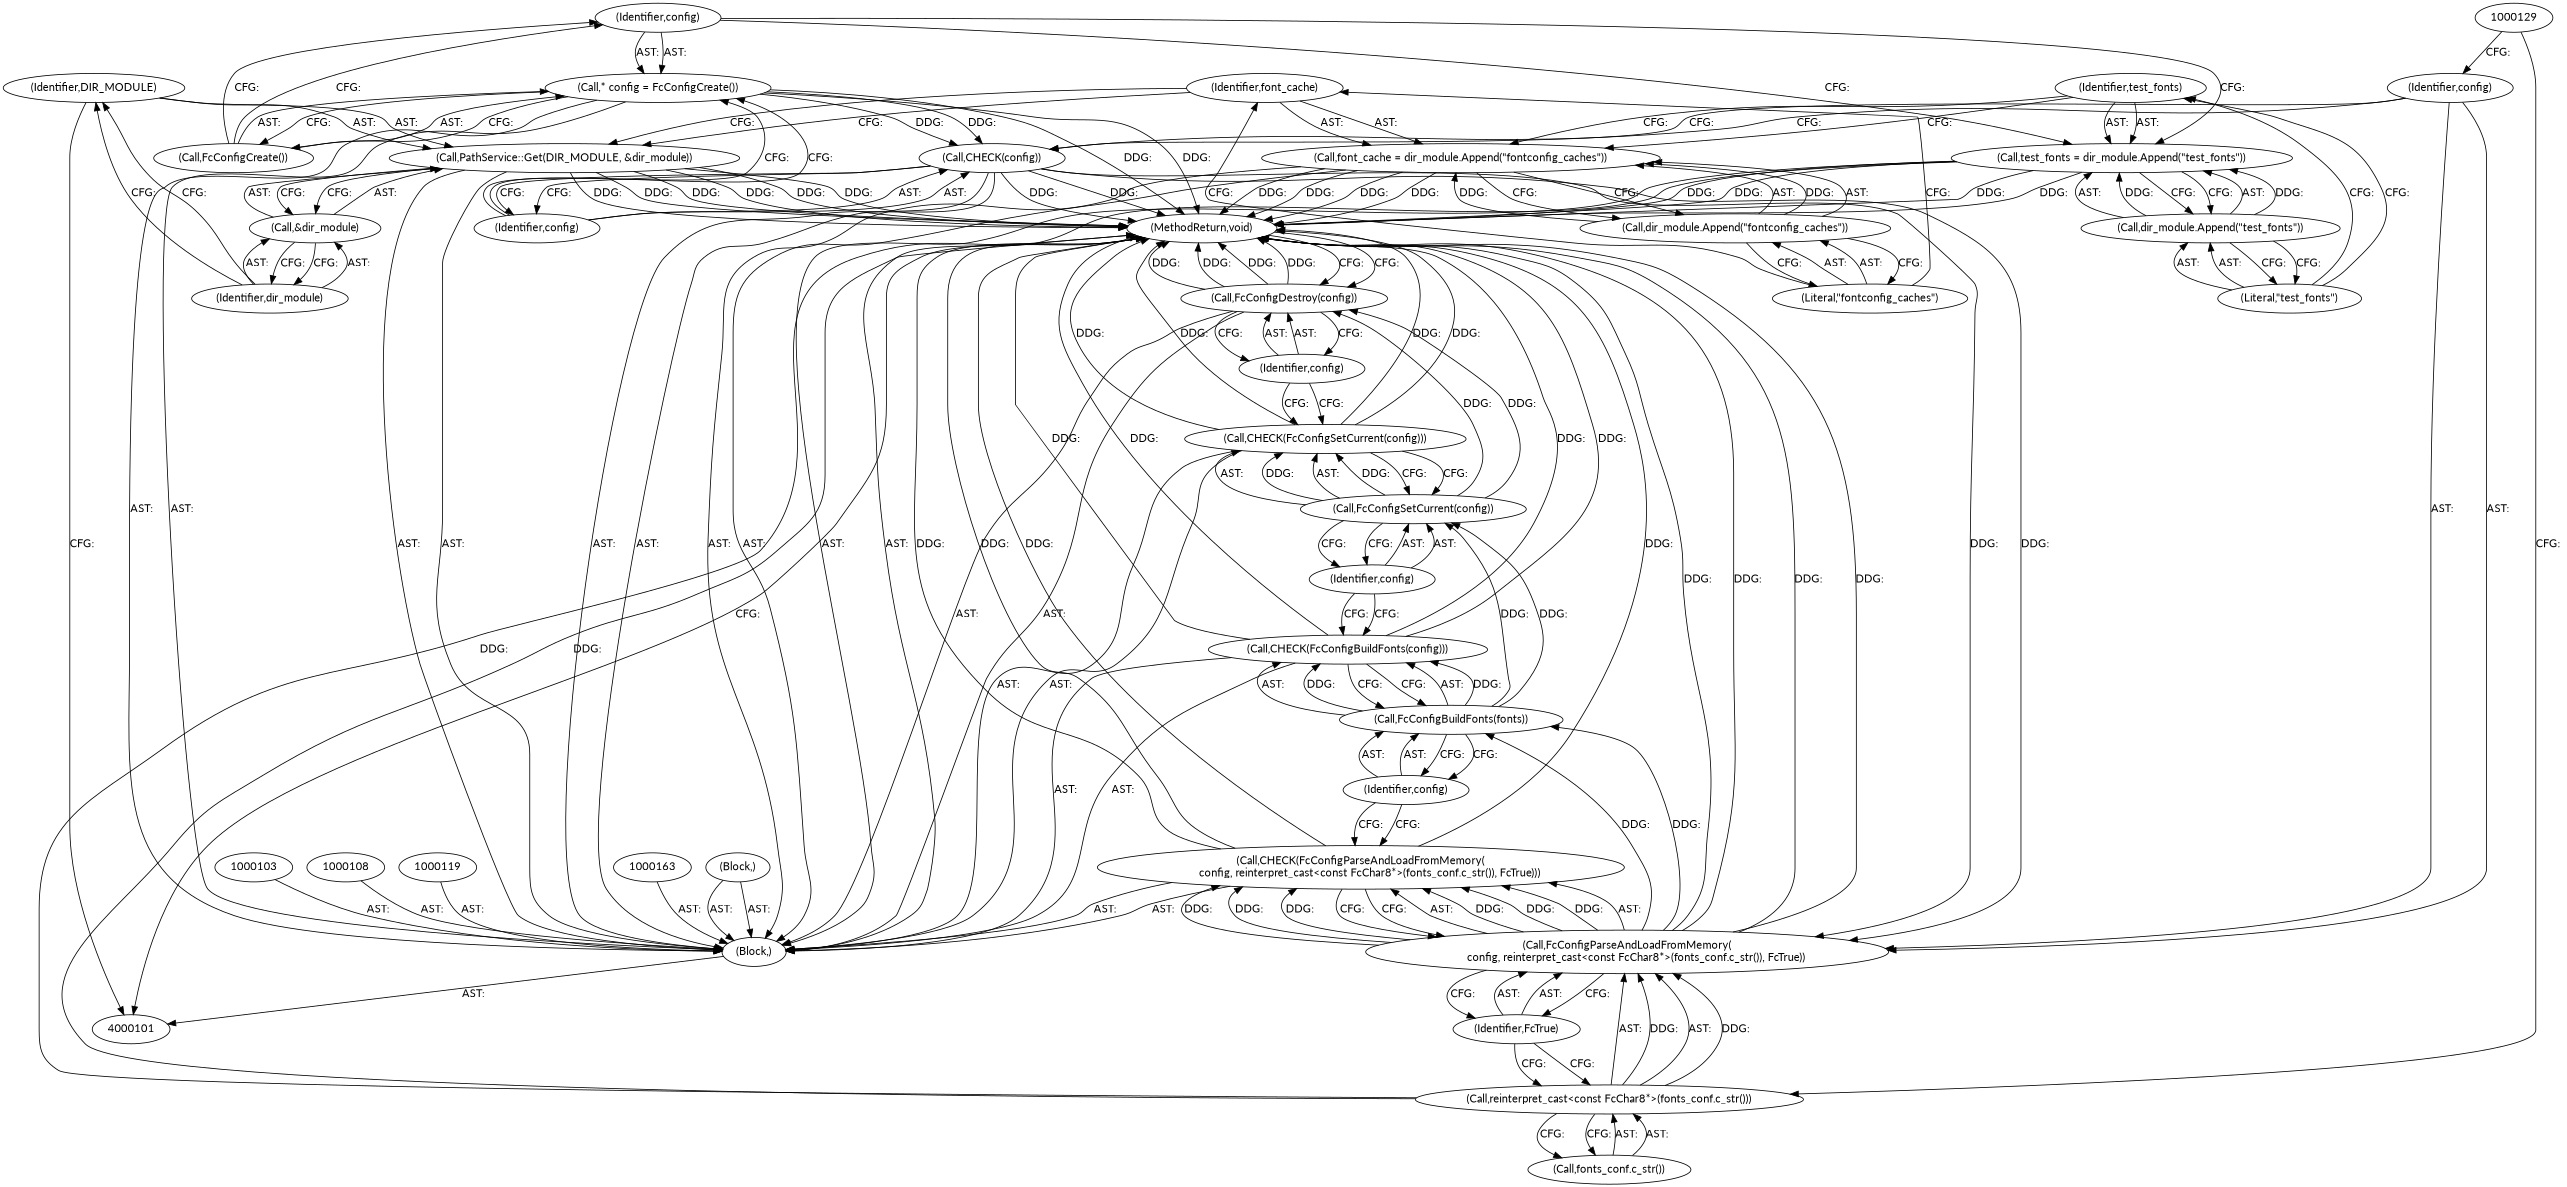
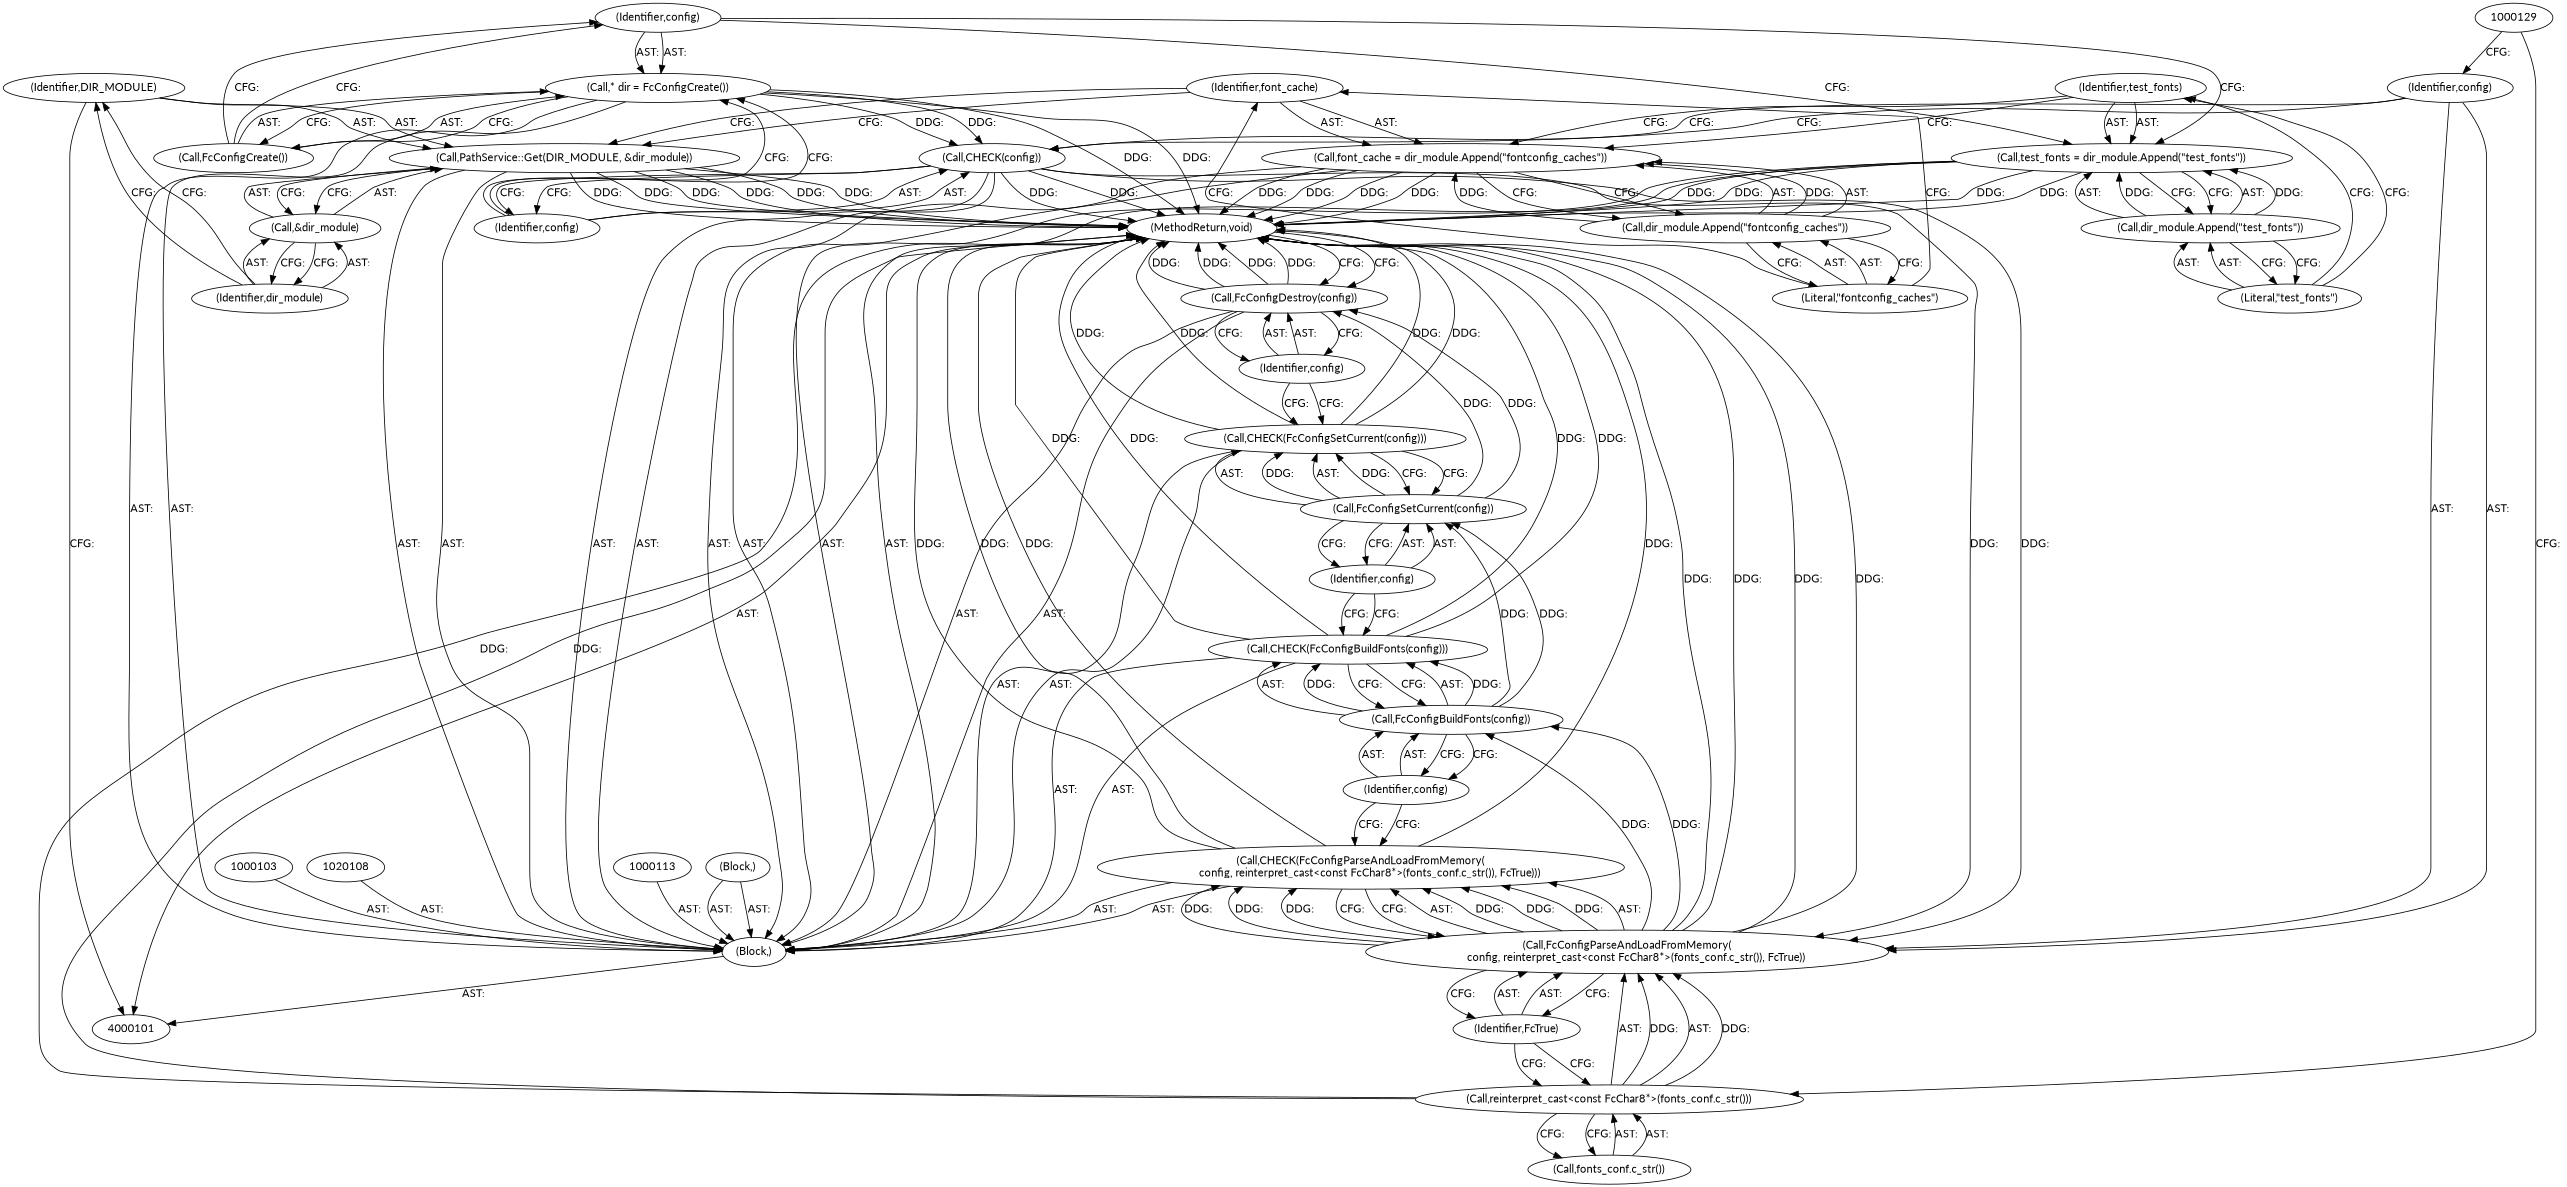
(658, 88) -> (658, 88)
(750, 615) -> (750, 615)
(1451, 720) -> (1451, 720)
(346, 867) -> (346, 867)
(438, 867) -> none
(652, 867) -> (652, 867)
